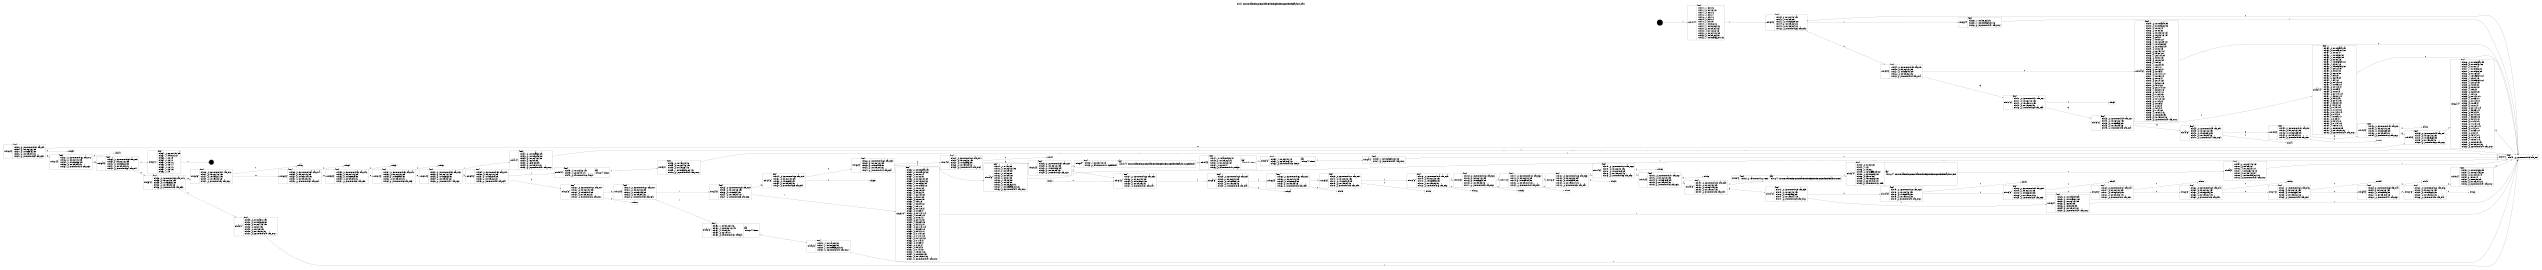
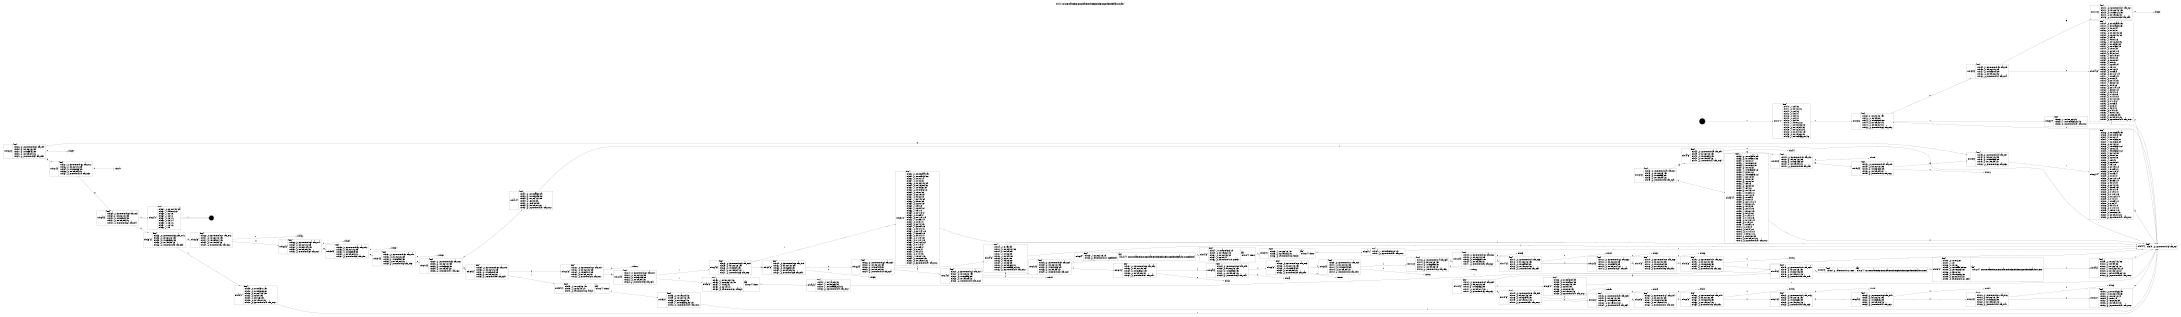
(2068, 113) -> none
(1083, 181) -> (1190, 277)
(1746, 191) -> (1632, 276)
